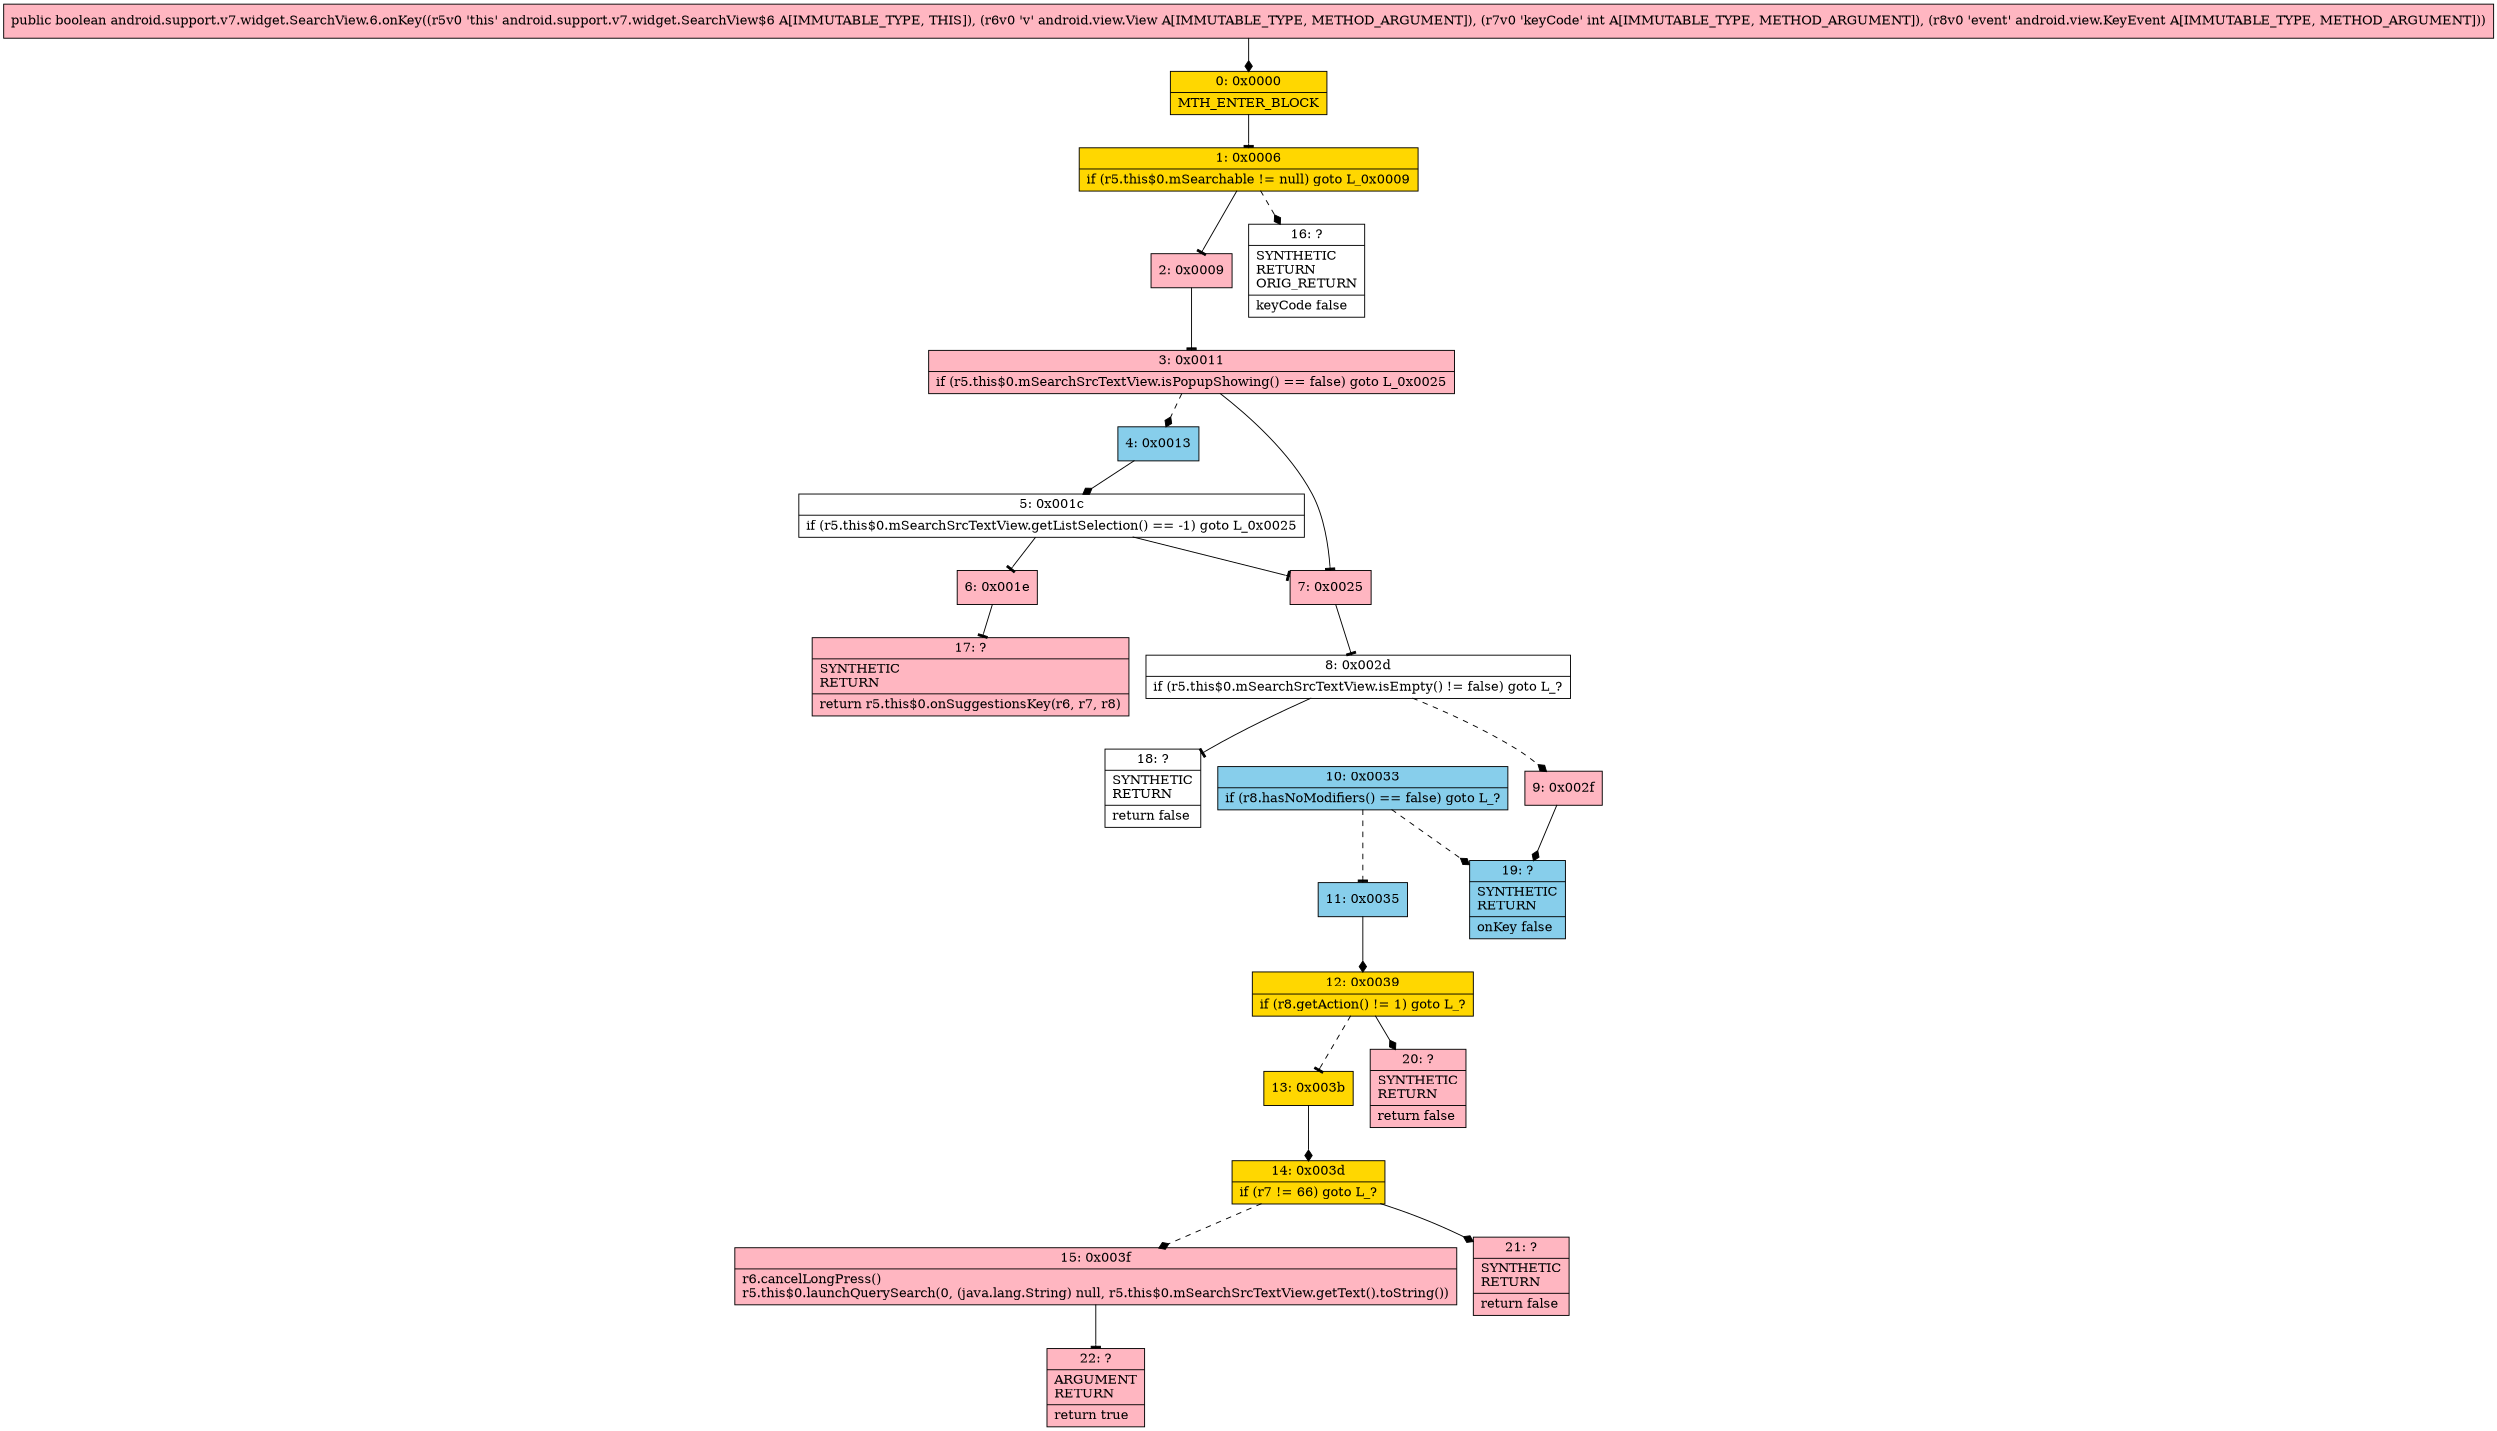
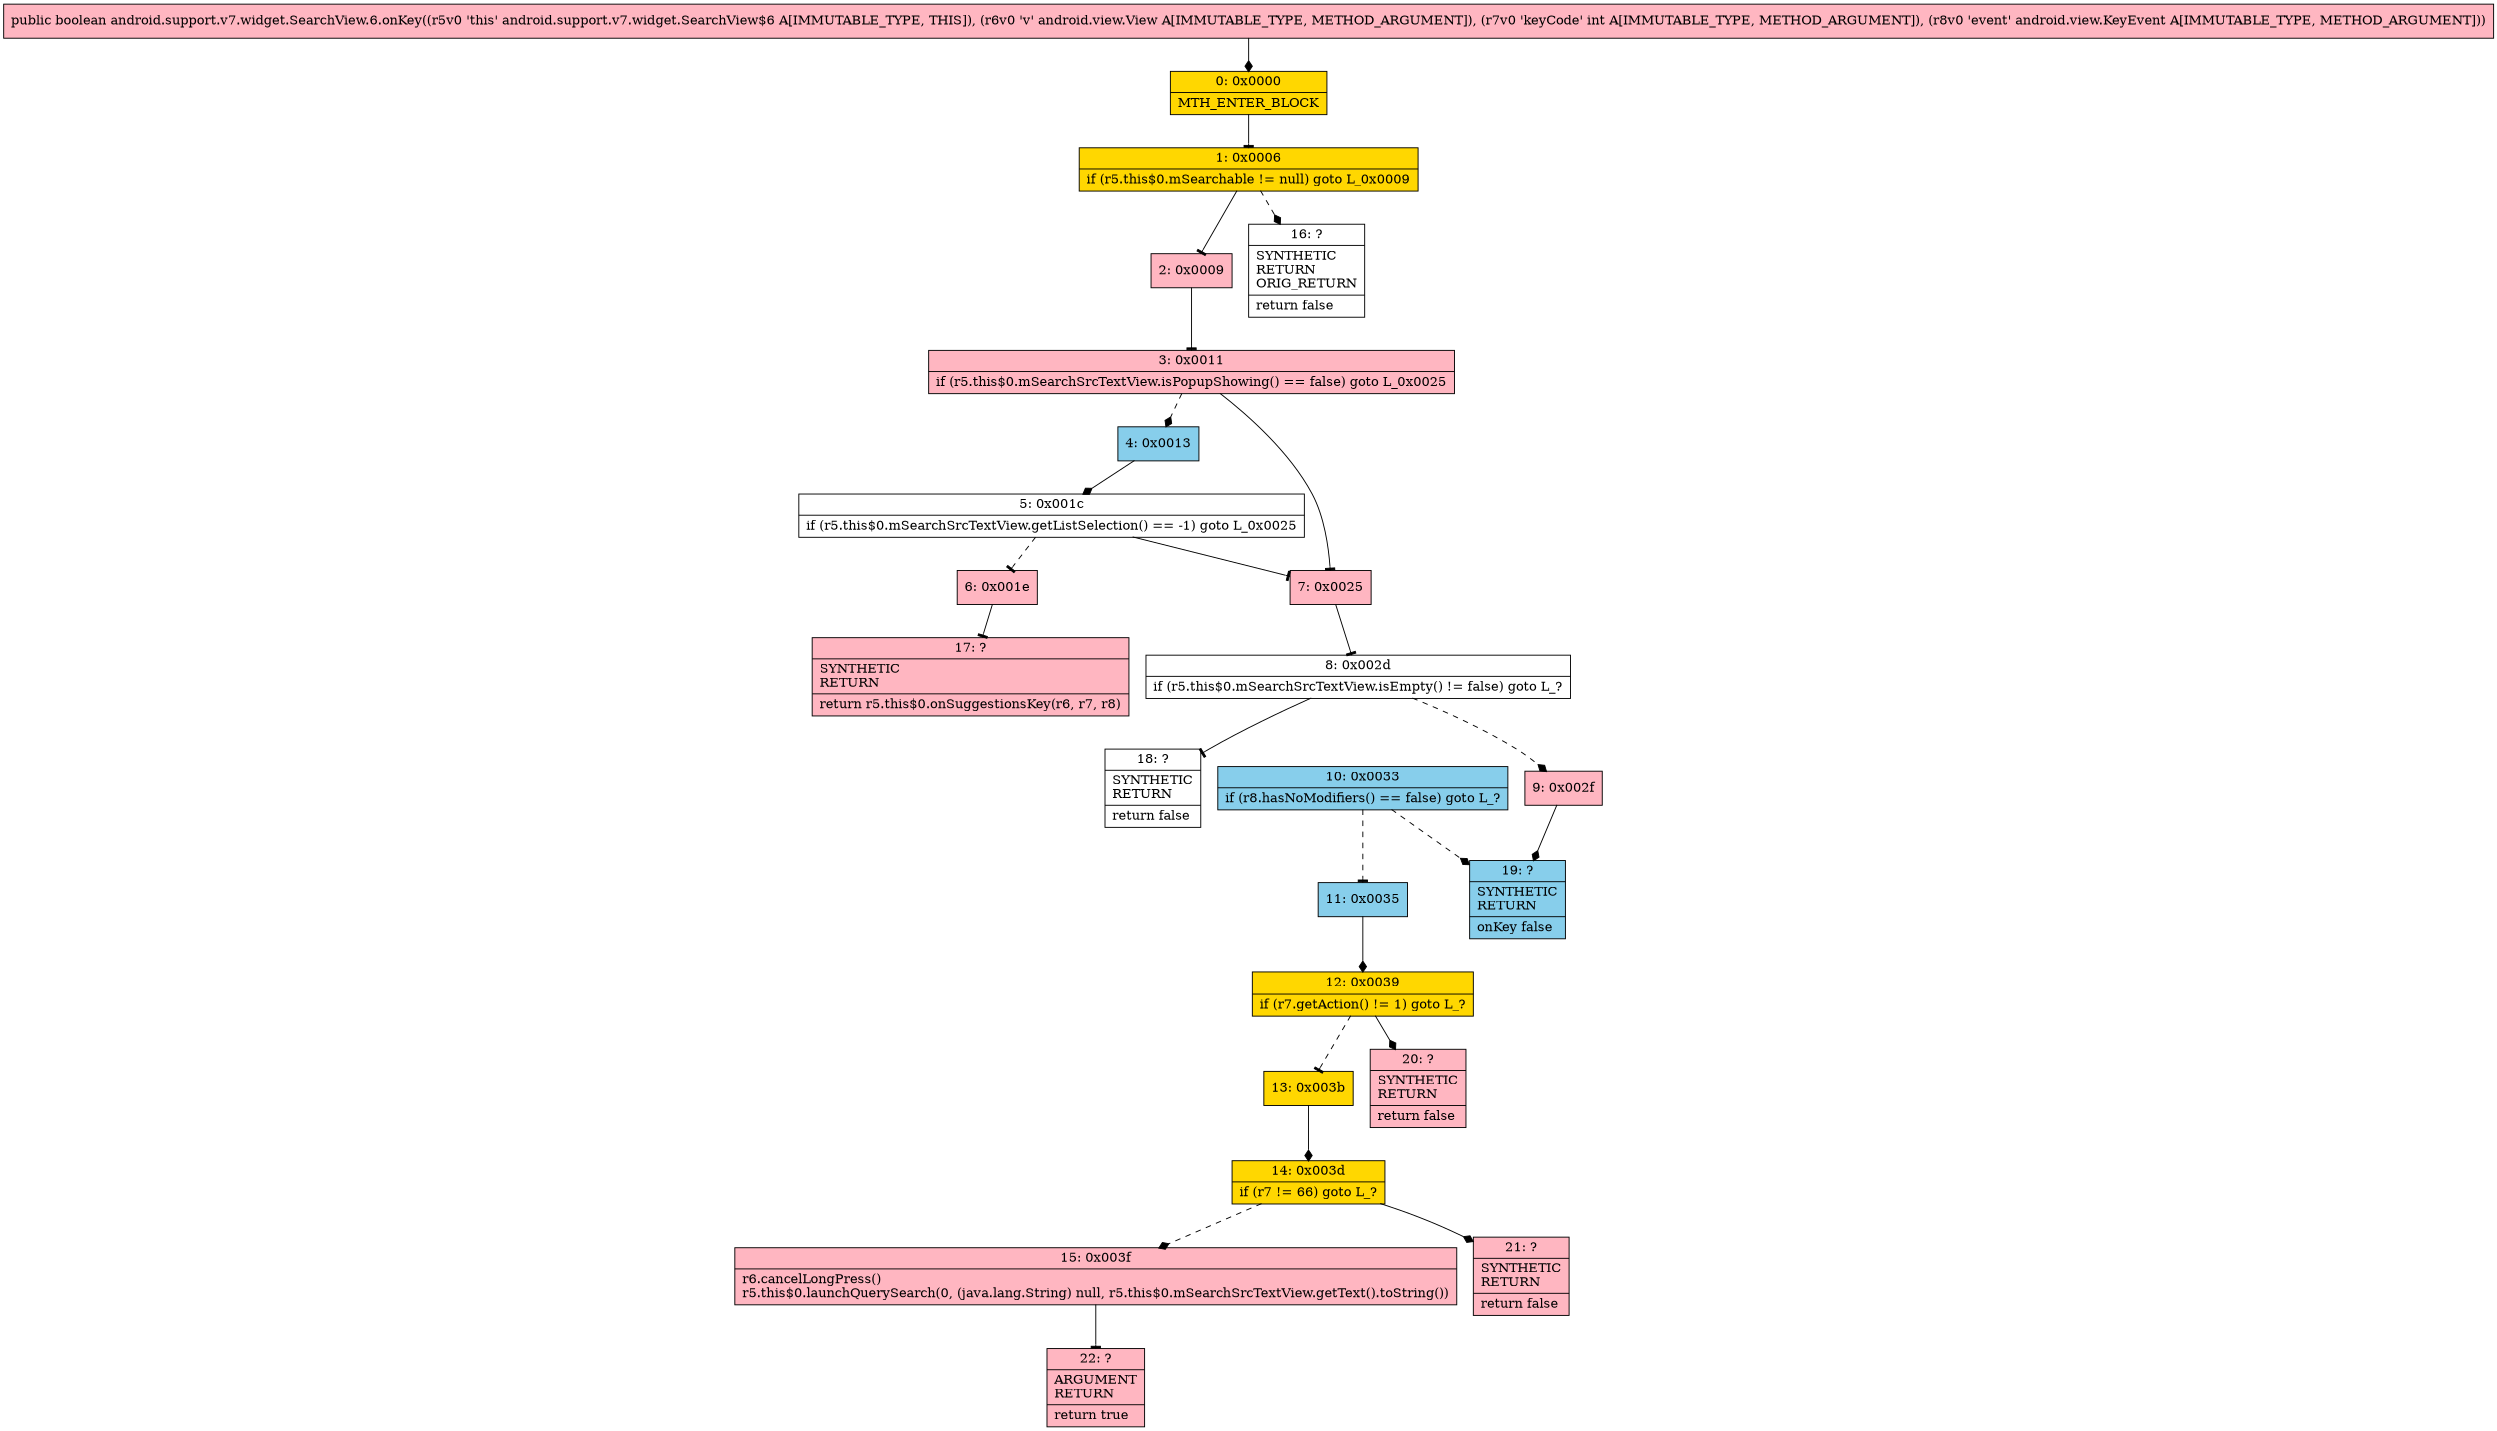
(1302, 306) -> (1295, 306)
(1024, 552) -> (1024, 552)
(1363, 1005) -> (1363, 1005)
